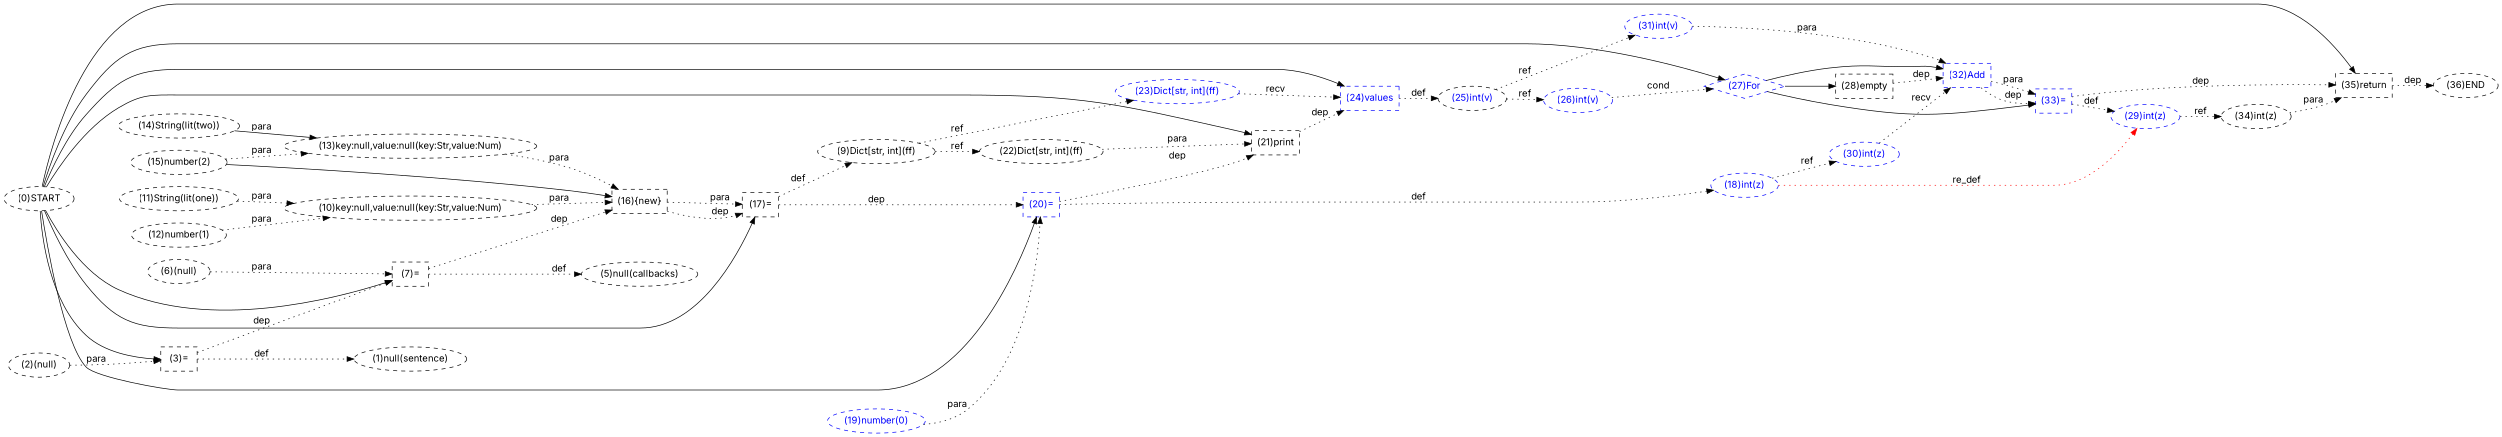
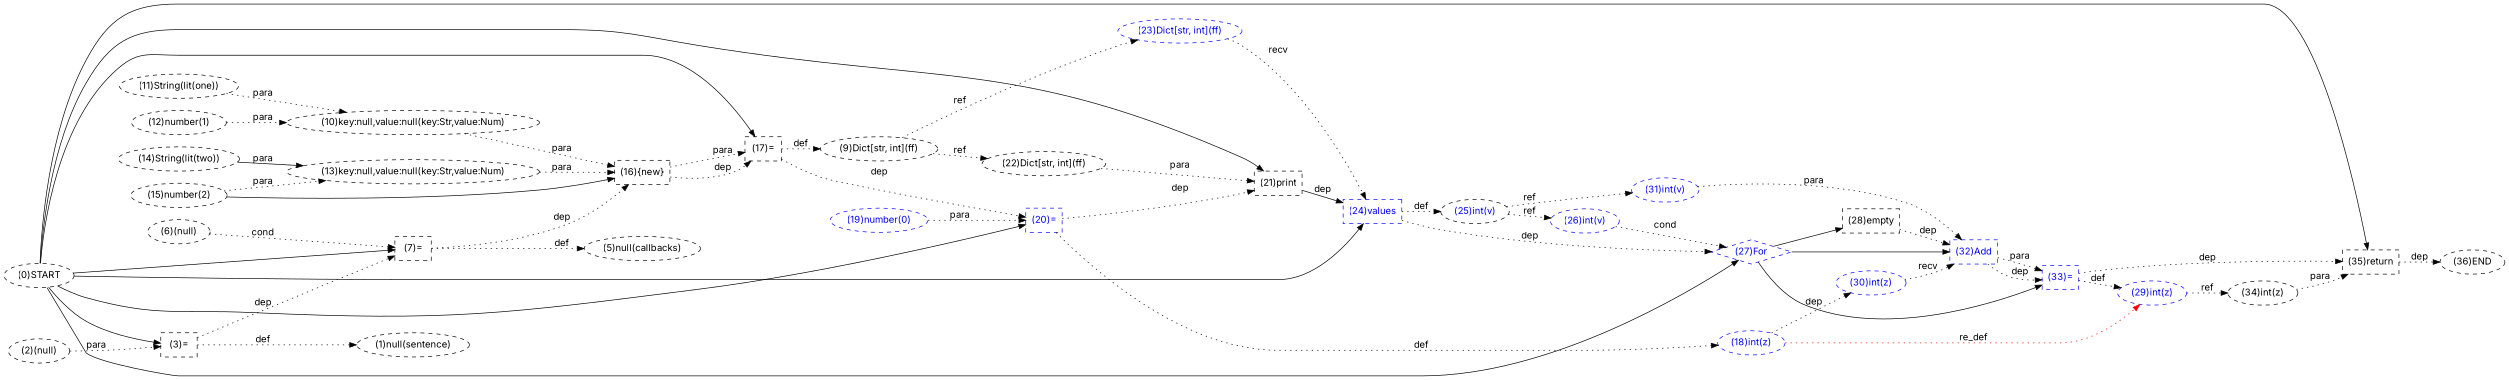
(1318, 123) -> (1319, 196)
(1807, 161) -> (1814, 302)
none -> (1552, 244)
(262, 267) -> (263, 233)
